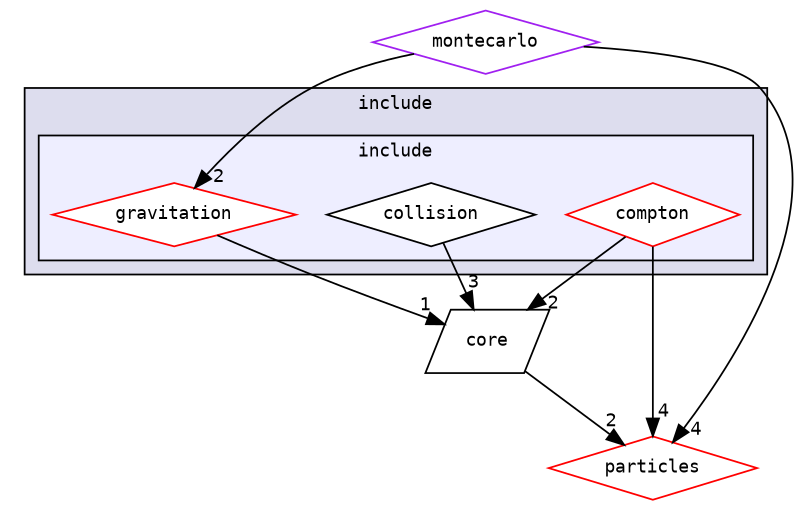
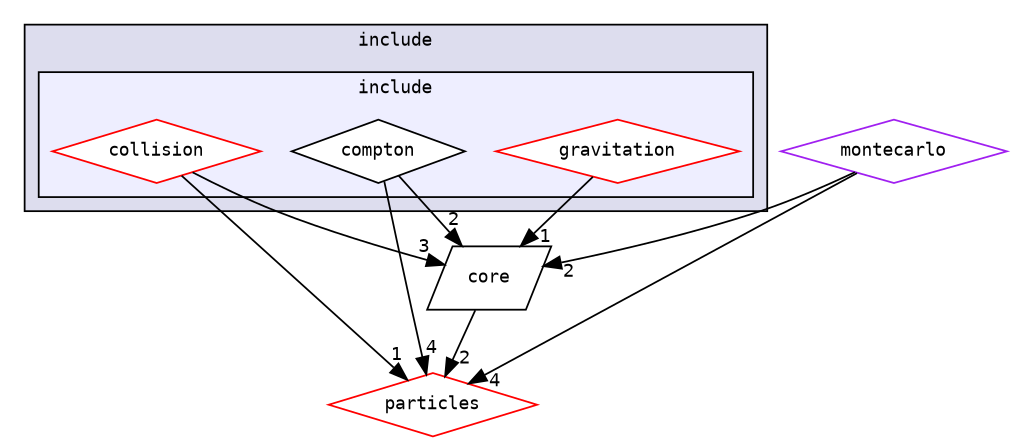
(289, 102) -> (711, 226)
(431, 215) -> (157, 151)
(653, 215) -> (378, 151)
none -> (288, 272)
